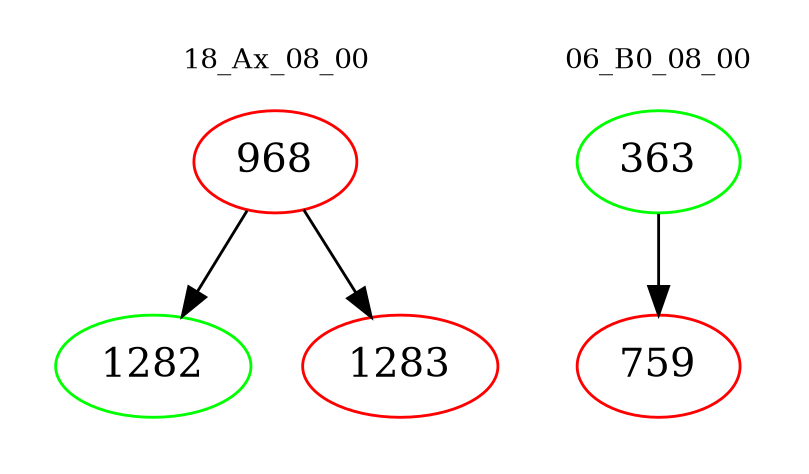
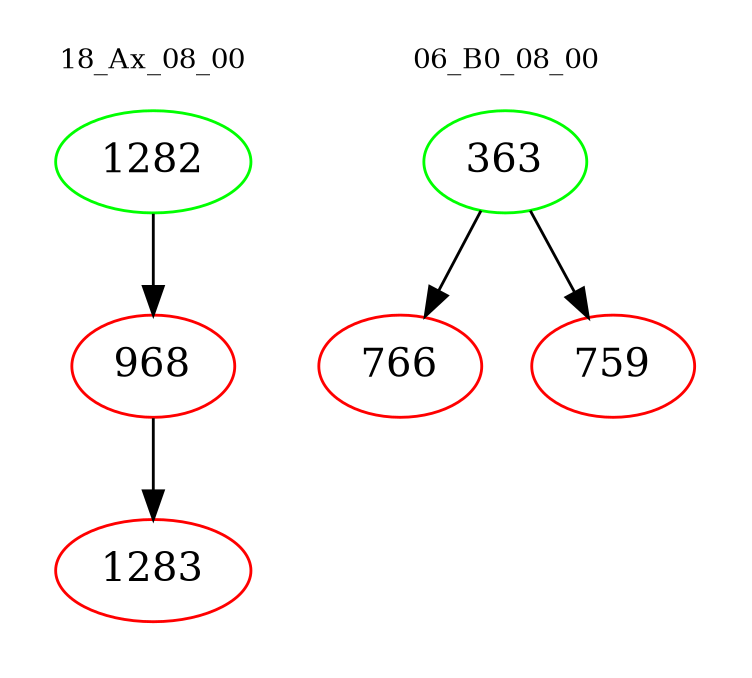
(222, 251) -> (153, 250)
none -> (400, 366)
